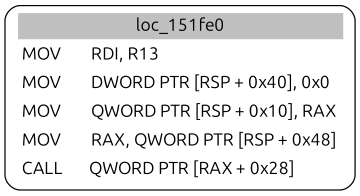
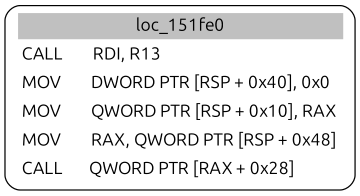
(91, 54) -> (92, 54)
